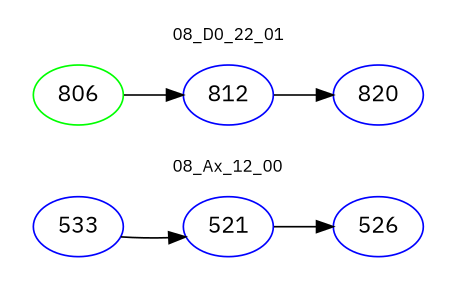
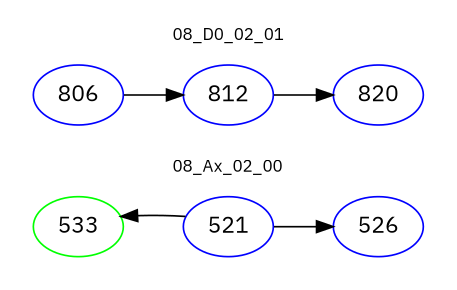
(228, 36) -> (228, 36)
(78, 95) -> (78, 95)
(228, 168) -> (228, 168)
(78, 227) -> (78, 227)
(145, 238) -> (162, 215)
